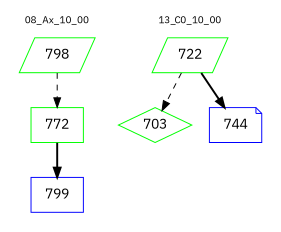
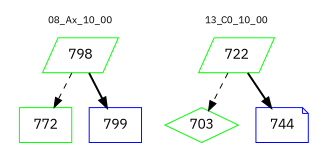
(57, 155) -> (96, 86)
